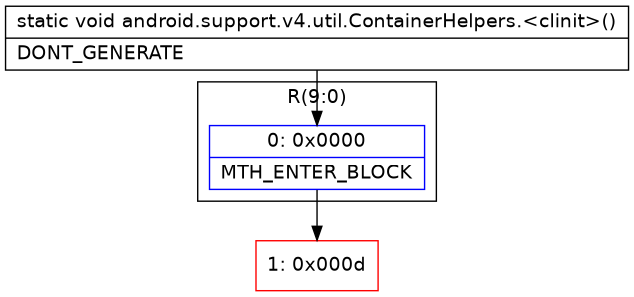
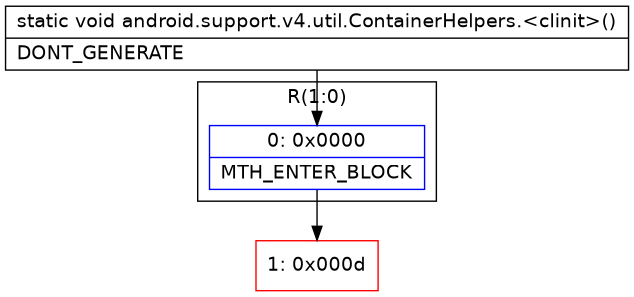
(317, 98) -> (317, 98)
